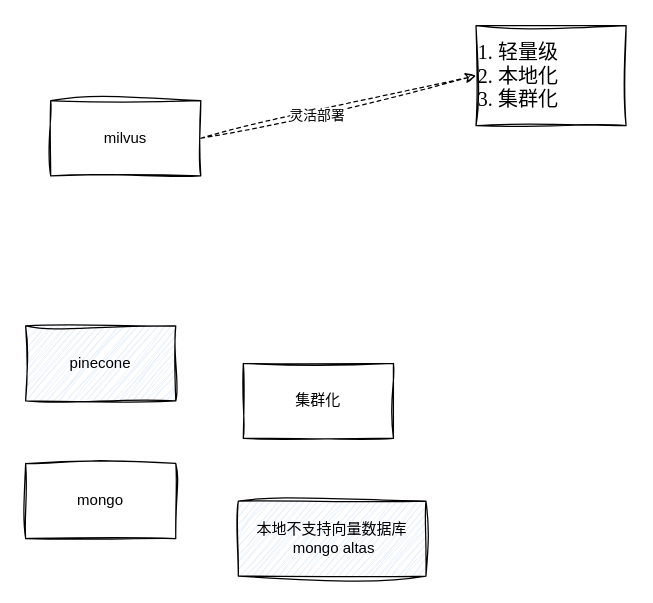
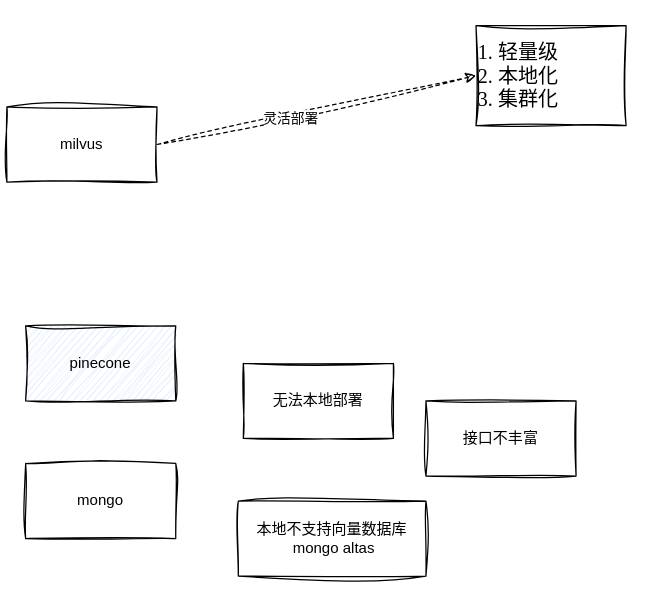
(126, 138) -> (82, 144)
(318, 401) -> (318, 401)
none -> (501, 438)
(332, 538) -> (332, 538)
